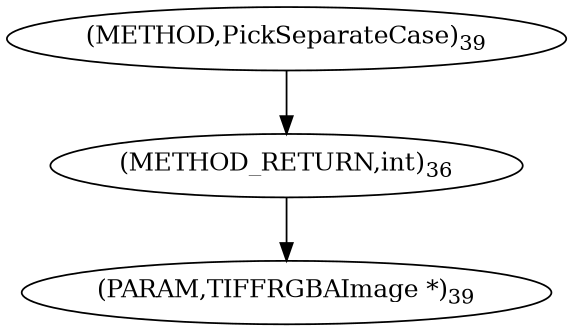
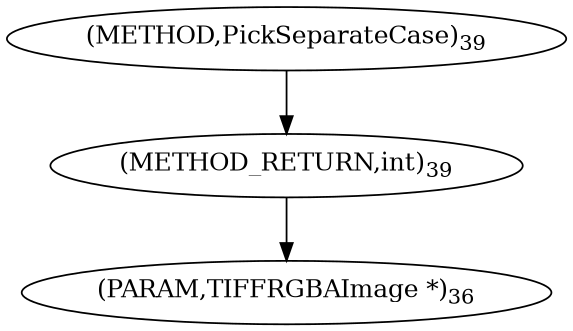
(440, 163) -> (440, 163)
(462, 290) -> (462, 290)
